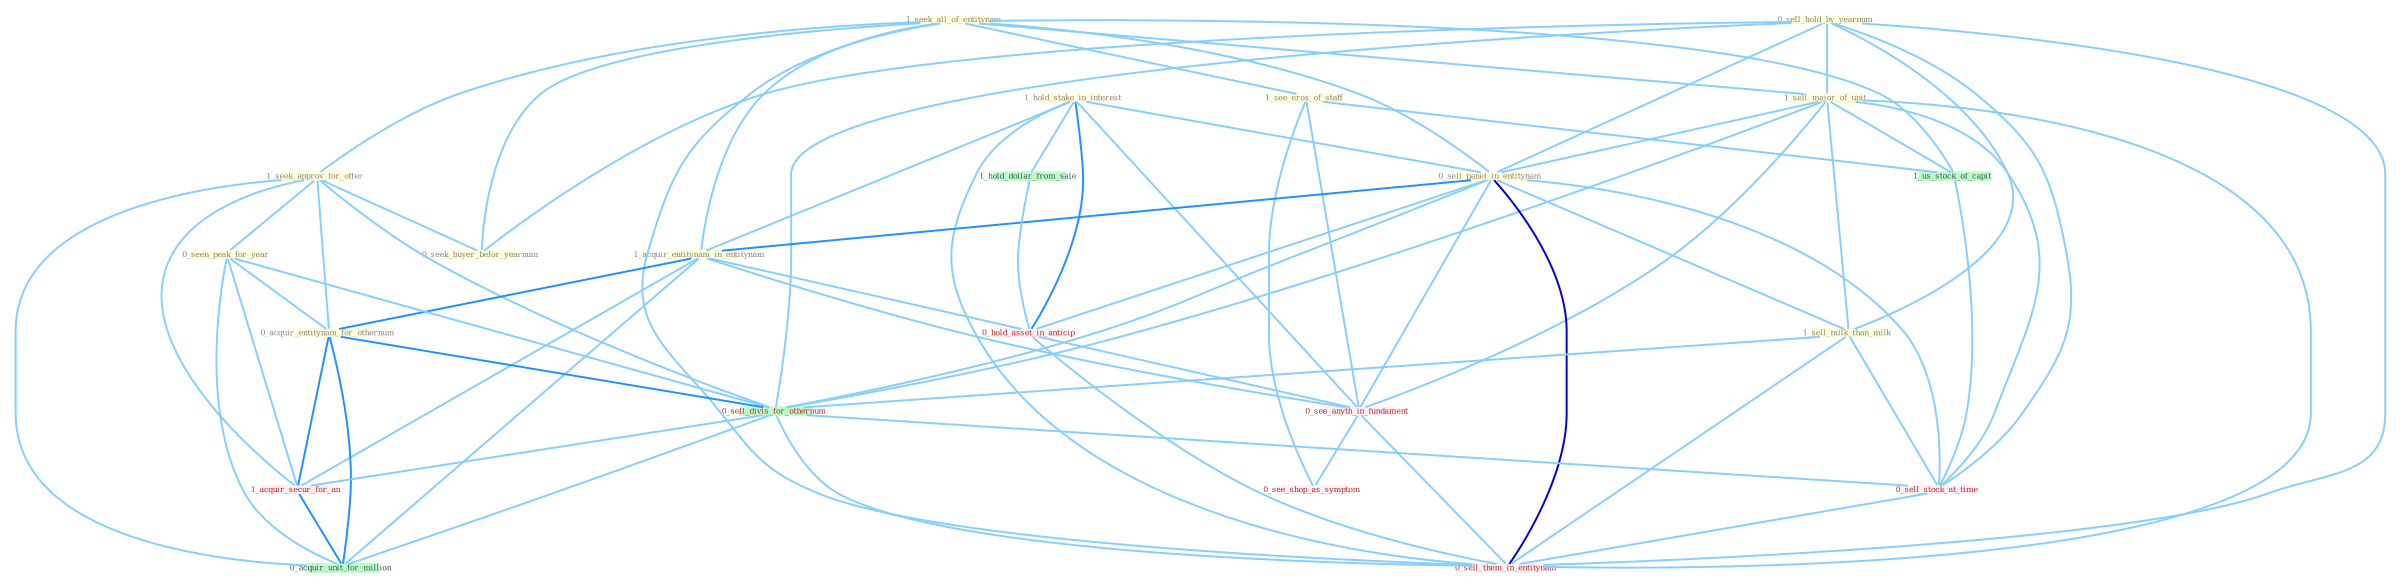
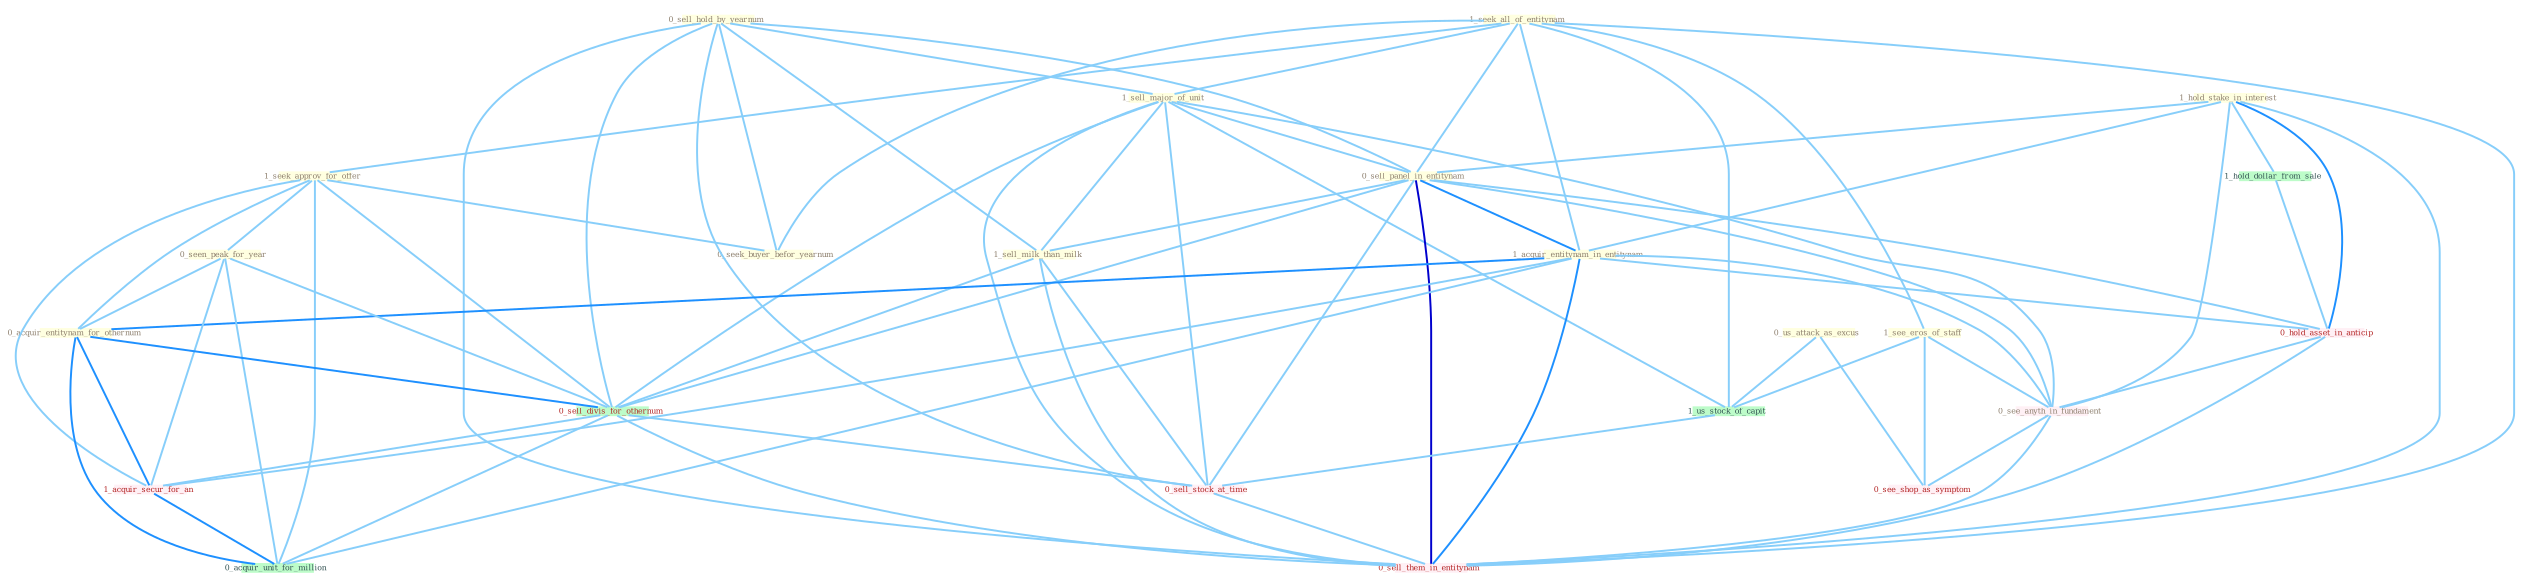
none -> (1819, 333)
(1359, 411) -> (2052, 411)
none -> (1529, 422)
